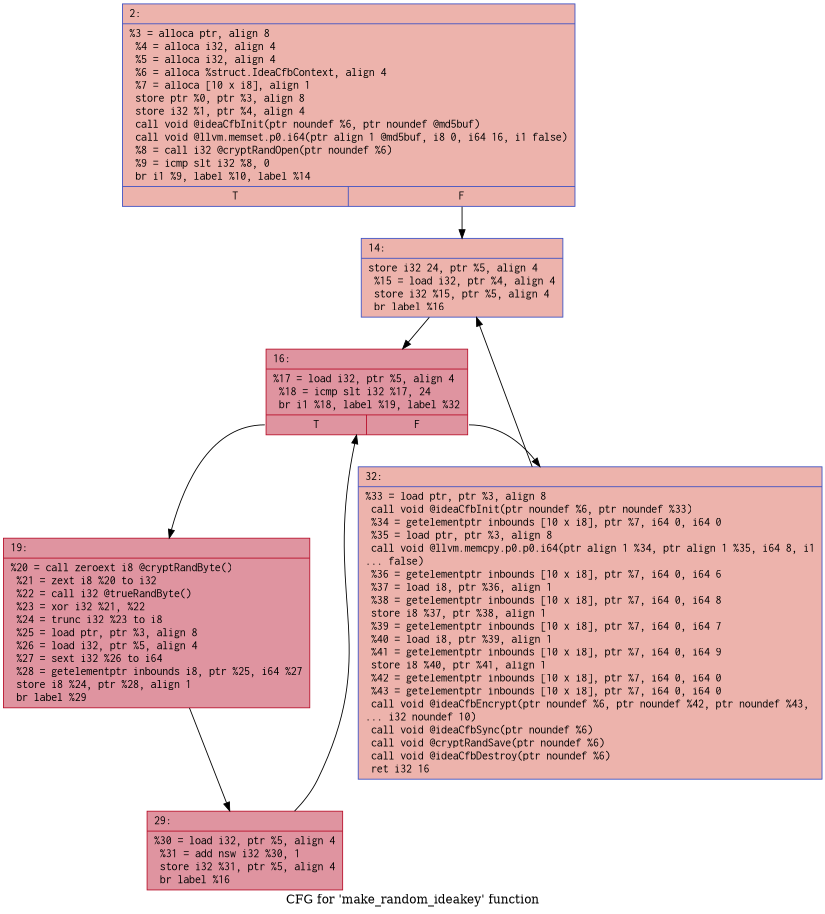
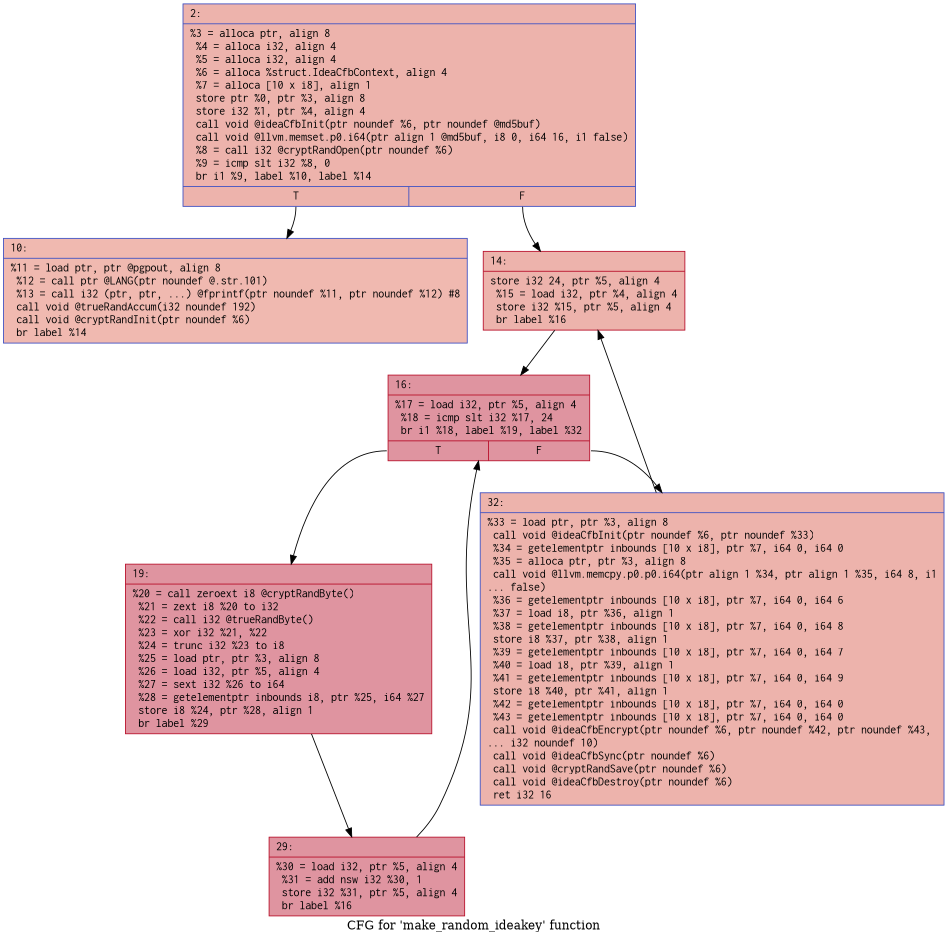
(462, 278) -> (584, 291)
none -> (235, 291)
(459, 535) -> (587, 561)
